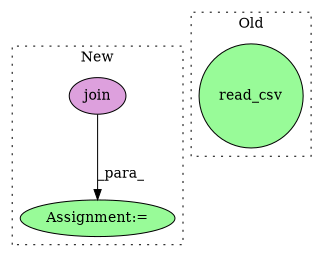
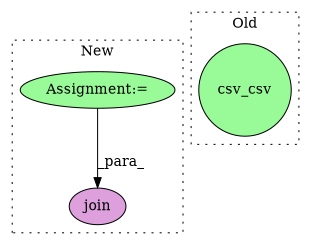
(251, 96) -> (245, 90)
(98, 152) -> (98, 143)
